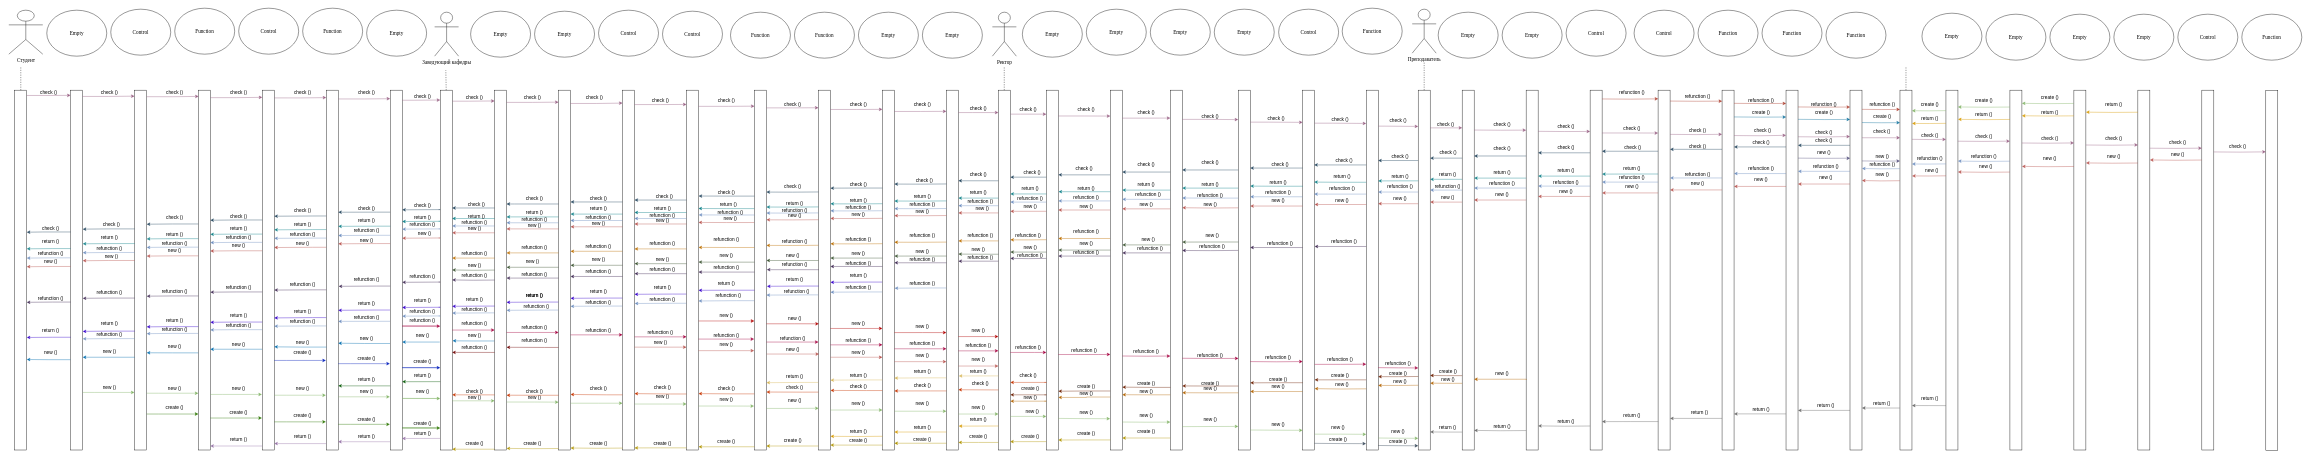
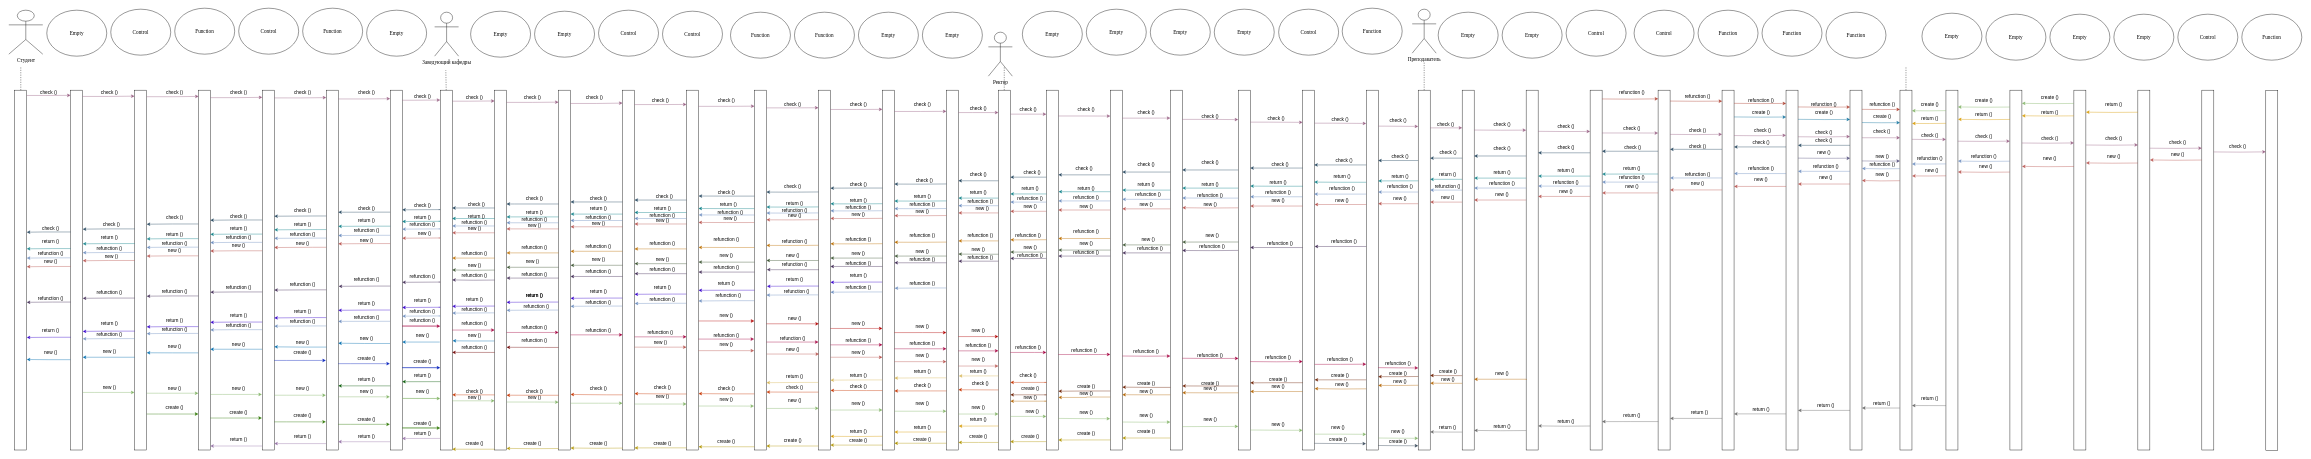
(1004, 34) -> (1000, 54)
